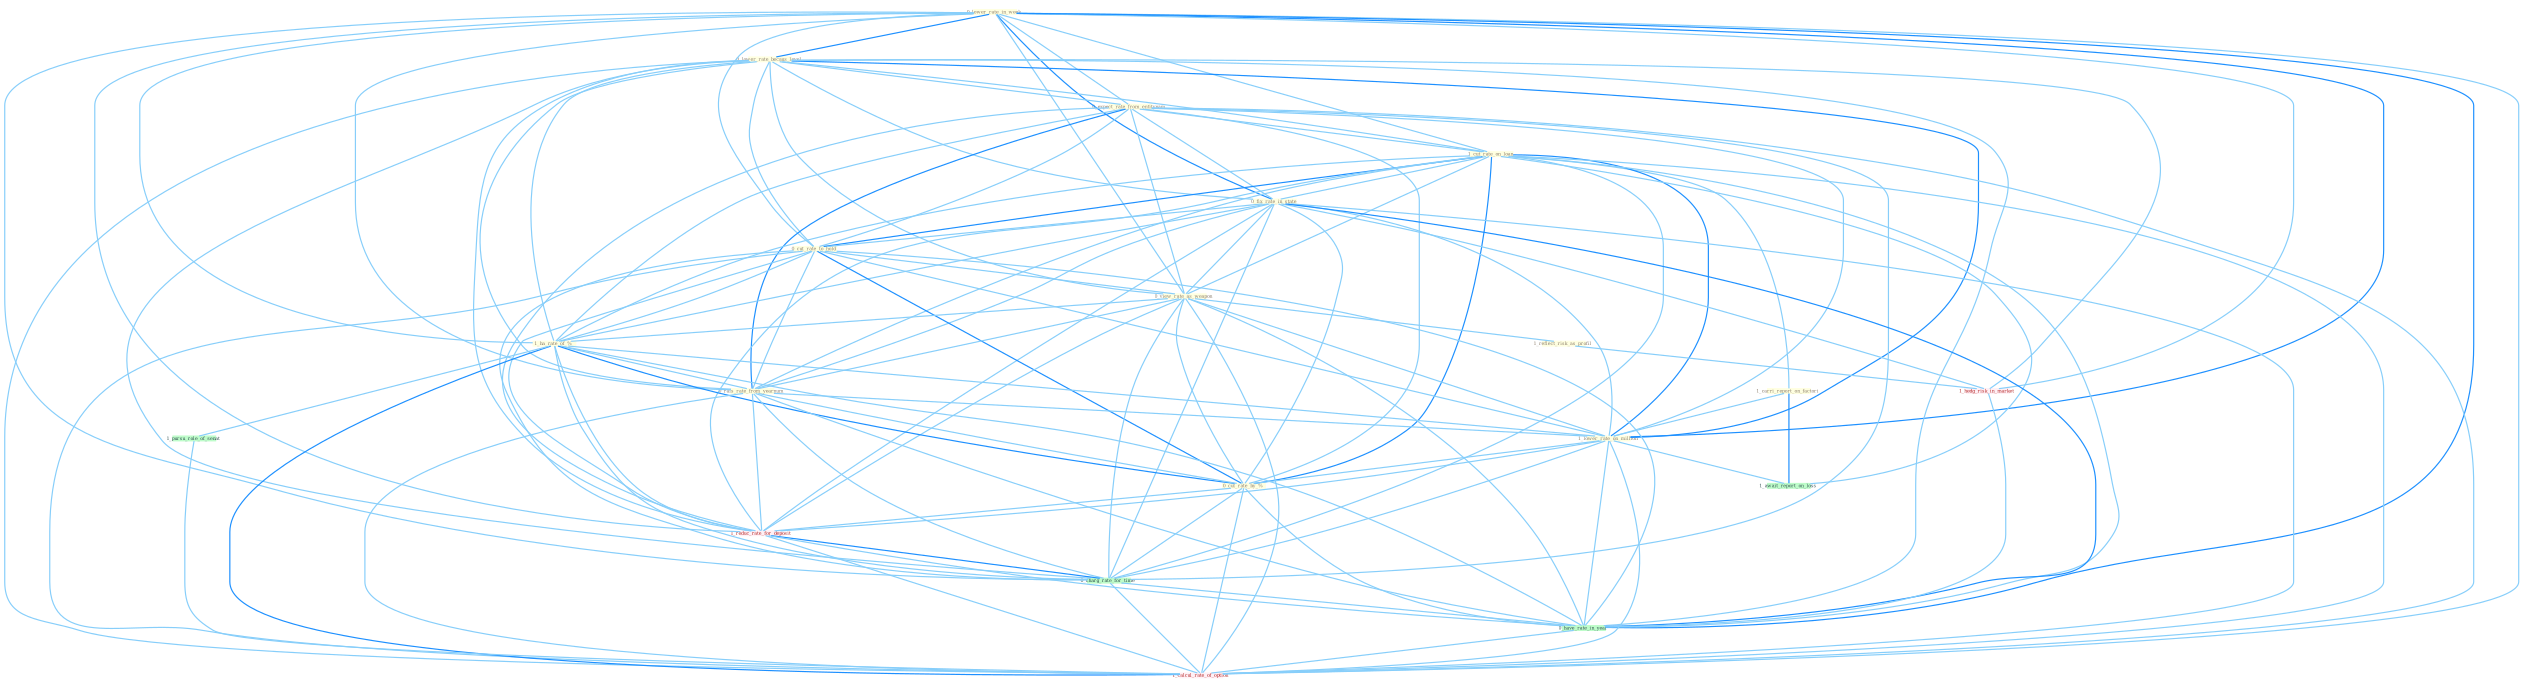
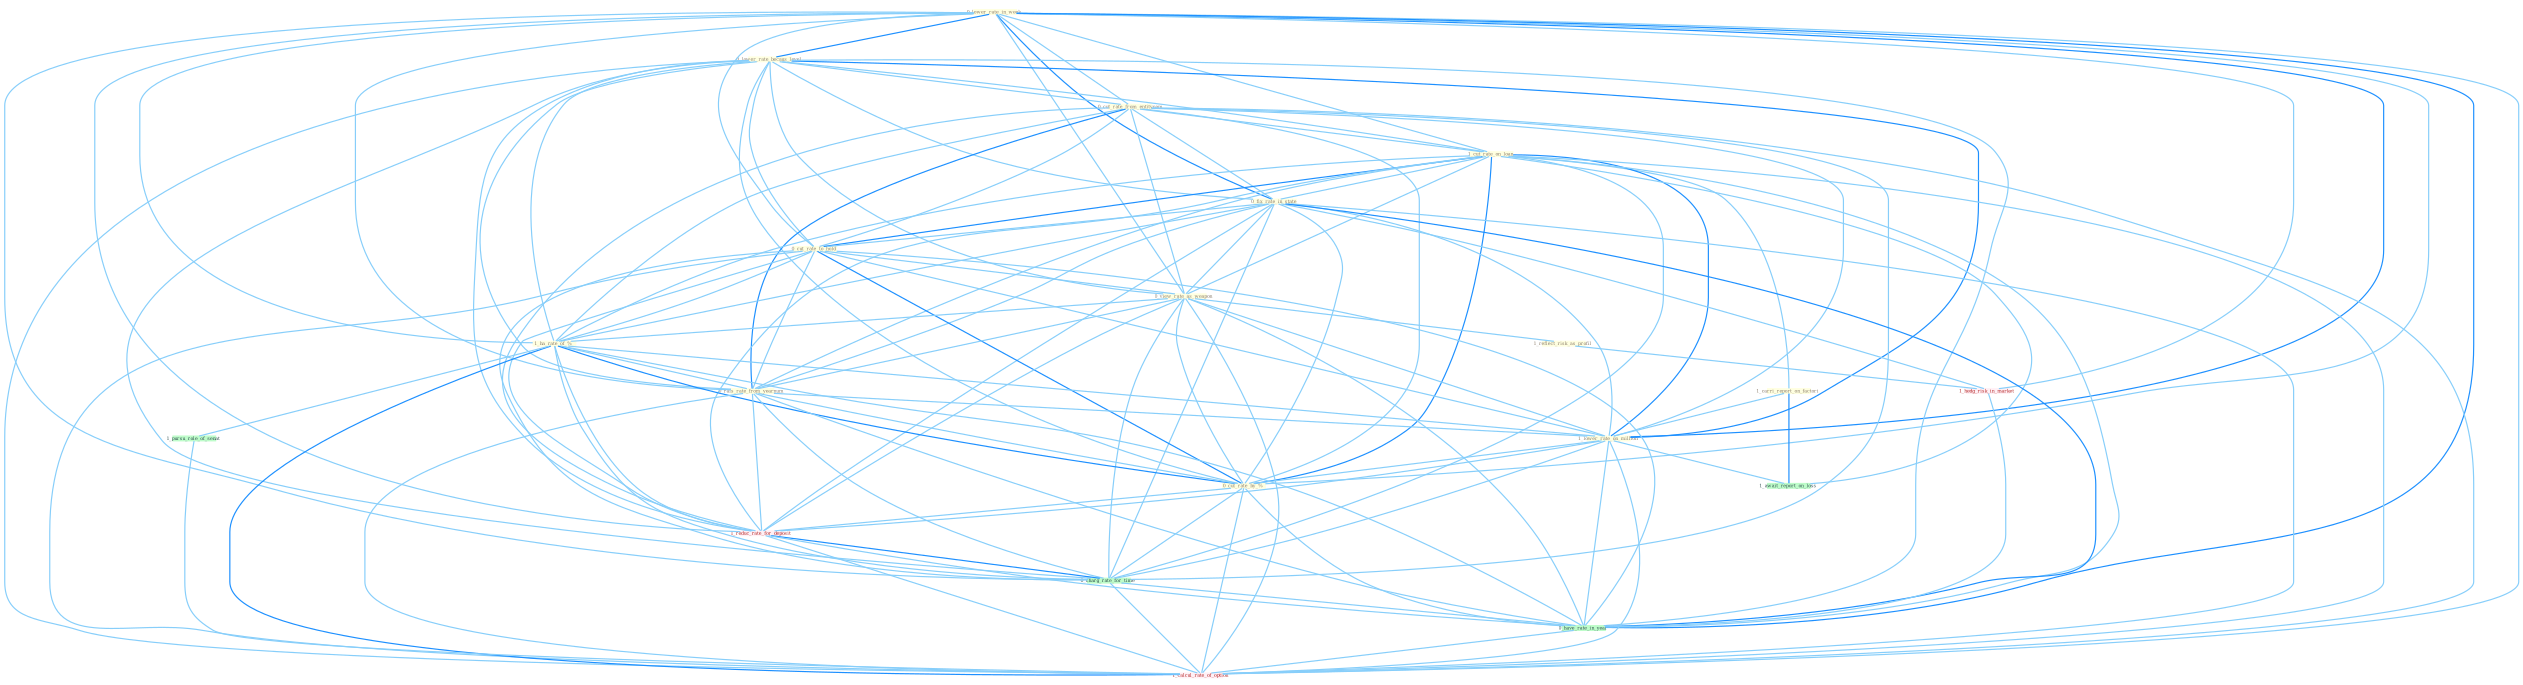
(1641, 66) -> (903, 349)
none -> (2413, 98)
(1130, 107) -> (1130, 107)
